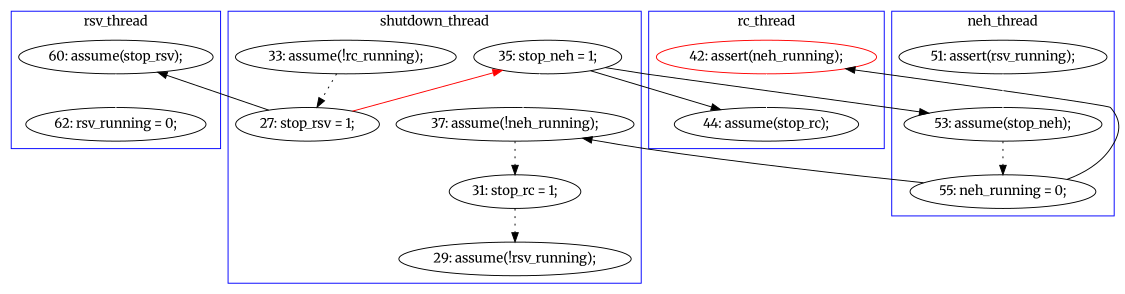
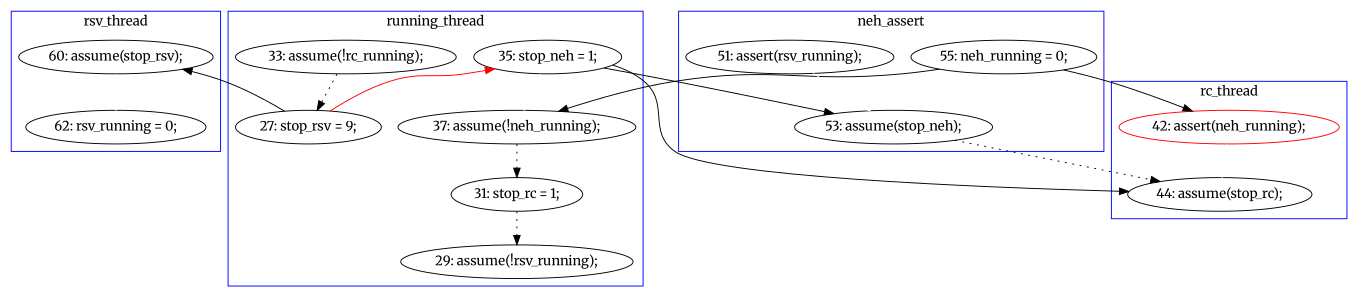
(435, 22) -> (436, 22)
(1003, 22) -> (891, 22)
(308, 124) -> (308, 127)
(1003, 153) -> (1053, 160)
